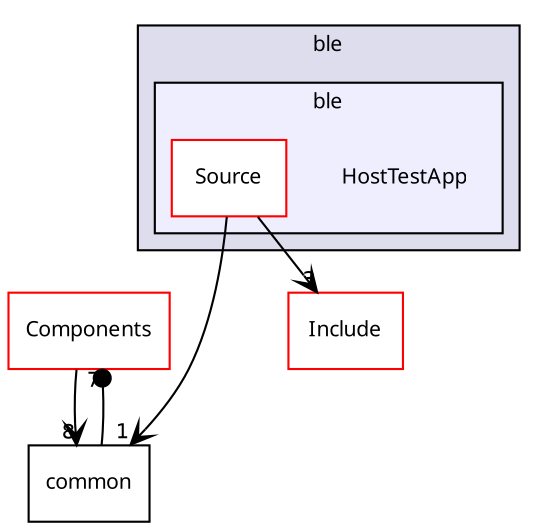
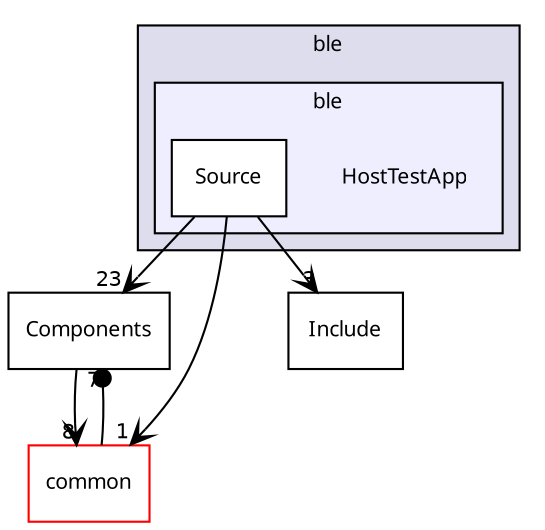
(229, 178) -> (229, 178)
none -> (166, 247)
(89, 331) -> (89, 331)
(346, 331) -> (346, 331)
(89, 484) -> (89, 484)
